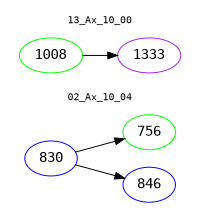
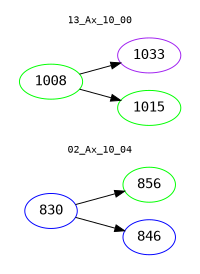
(149, 55) -> (149, 55)
none -> (149, 108)
(149, 132) -> (149, 185)
